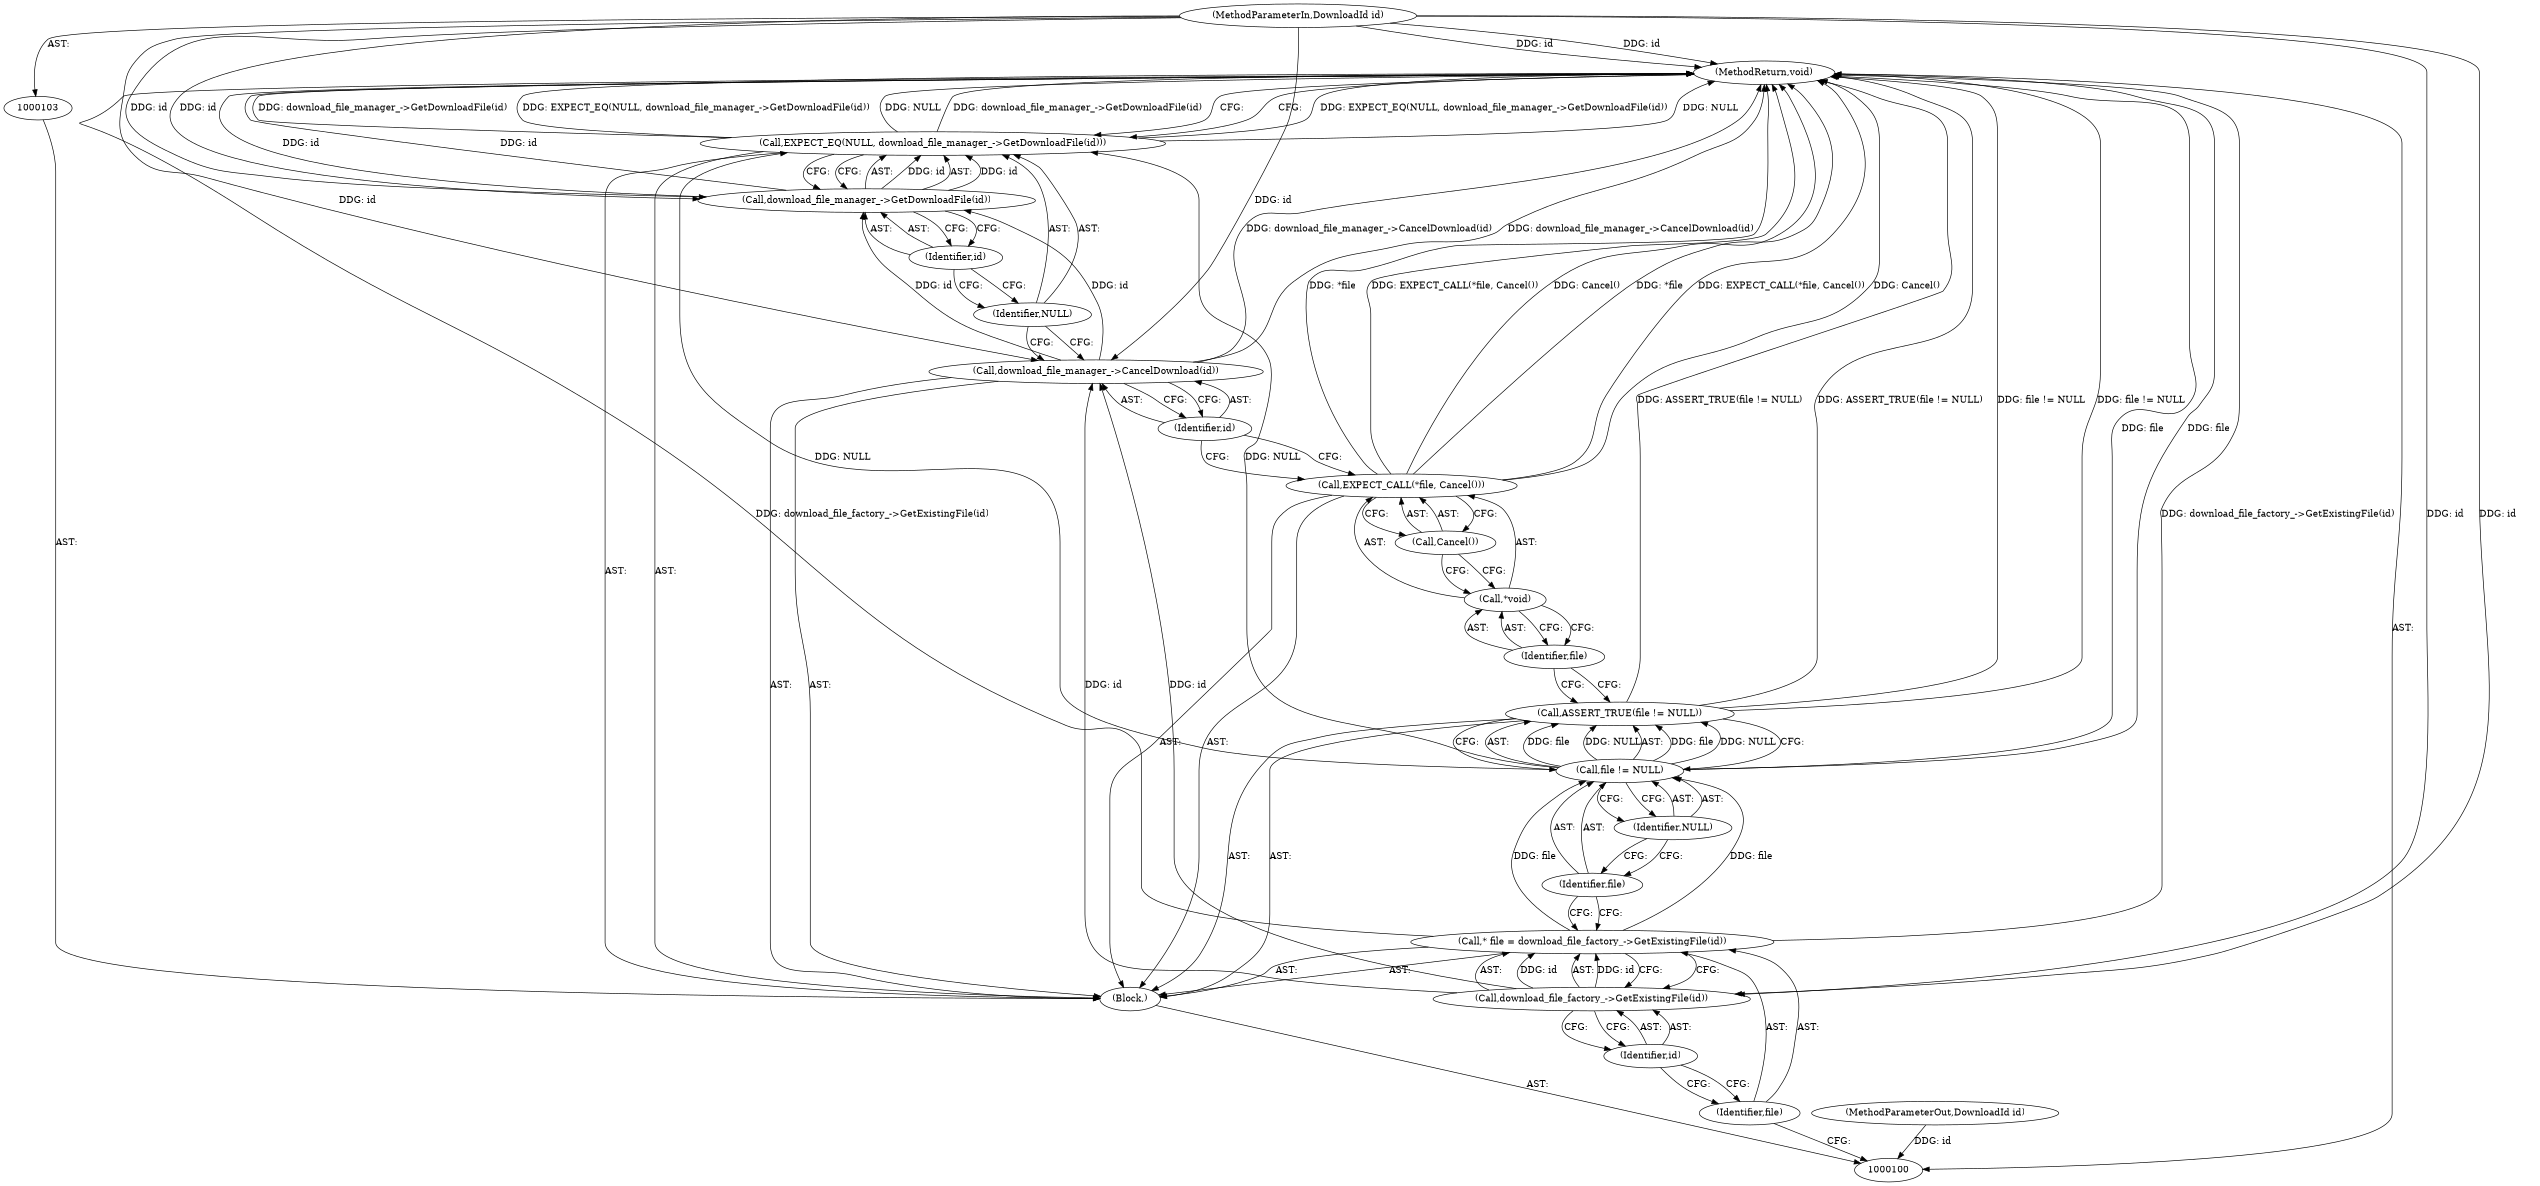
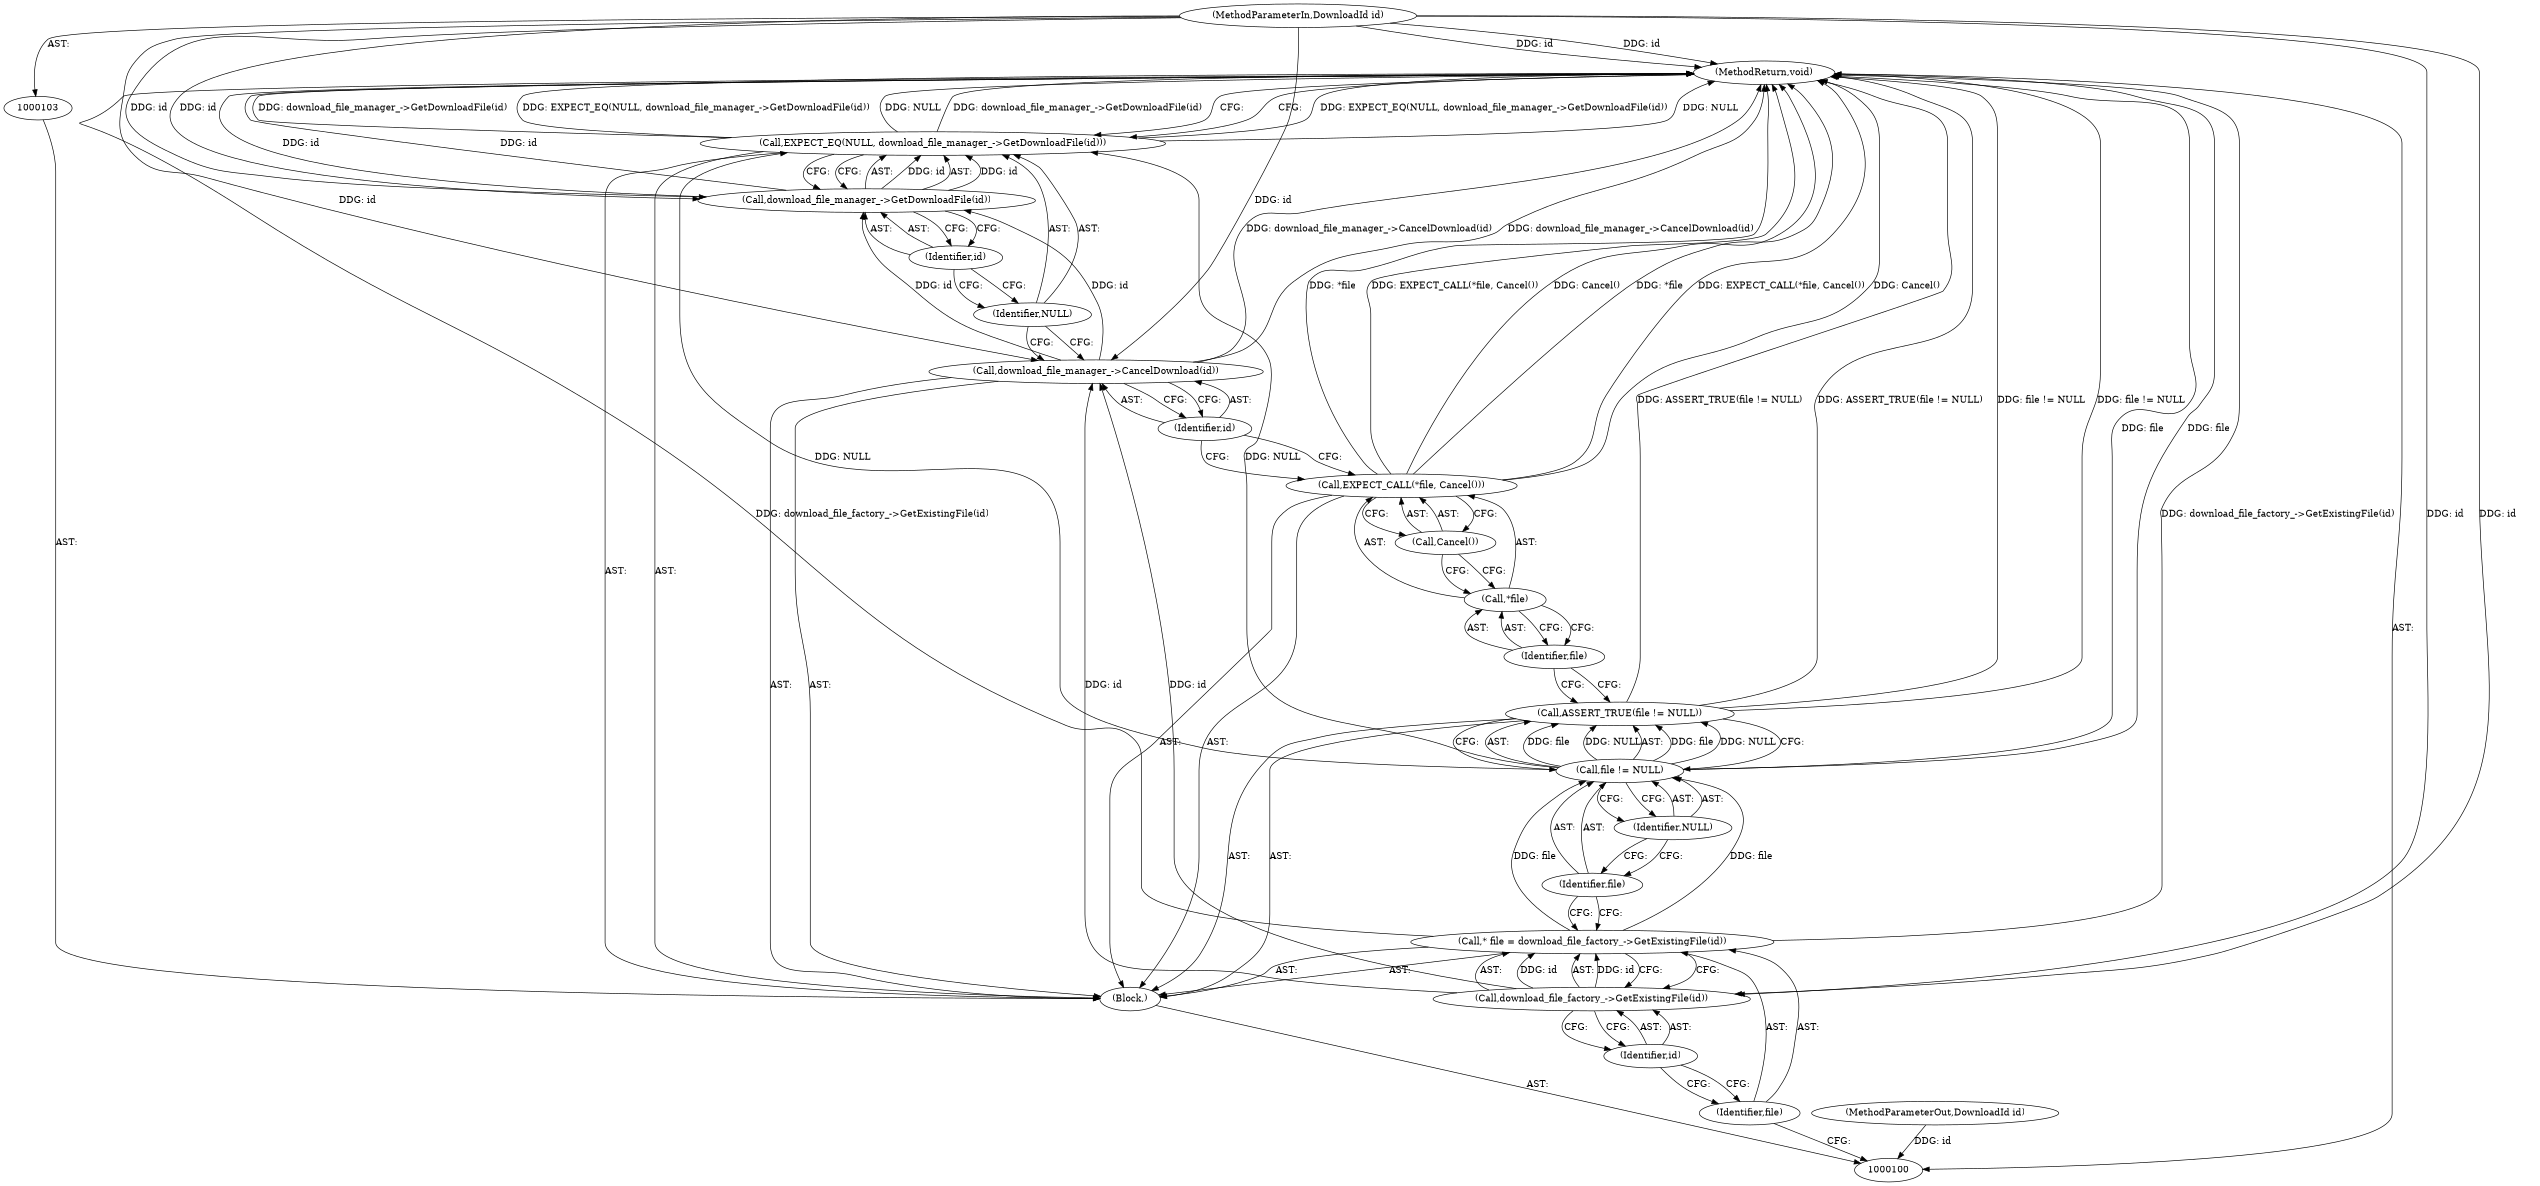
(1505, 600) -> (1505, 600)
